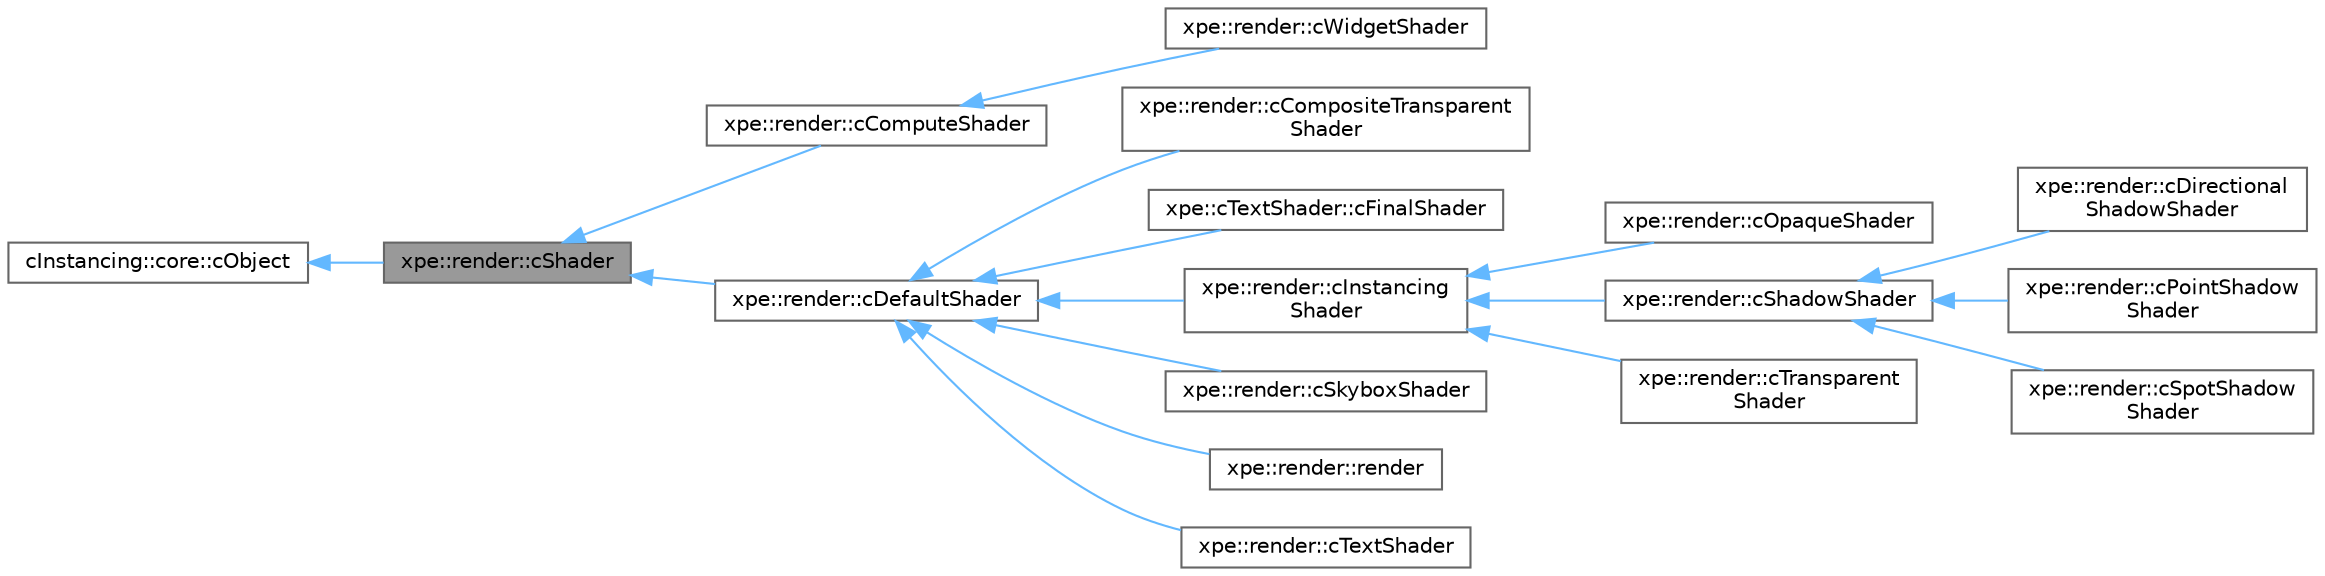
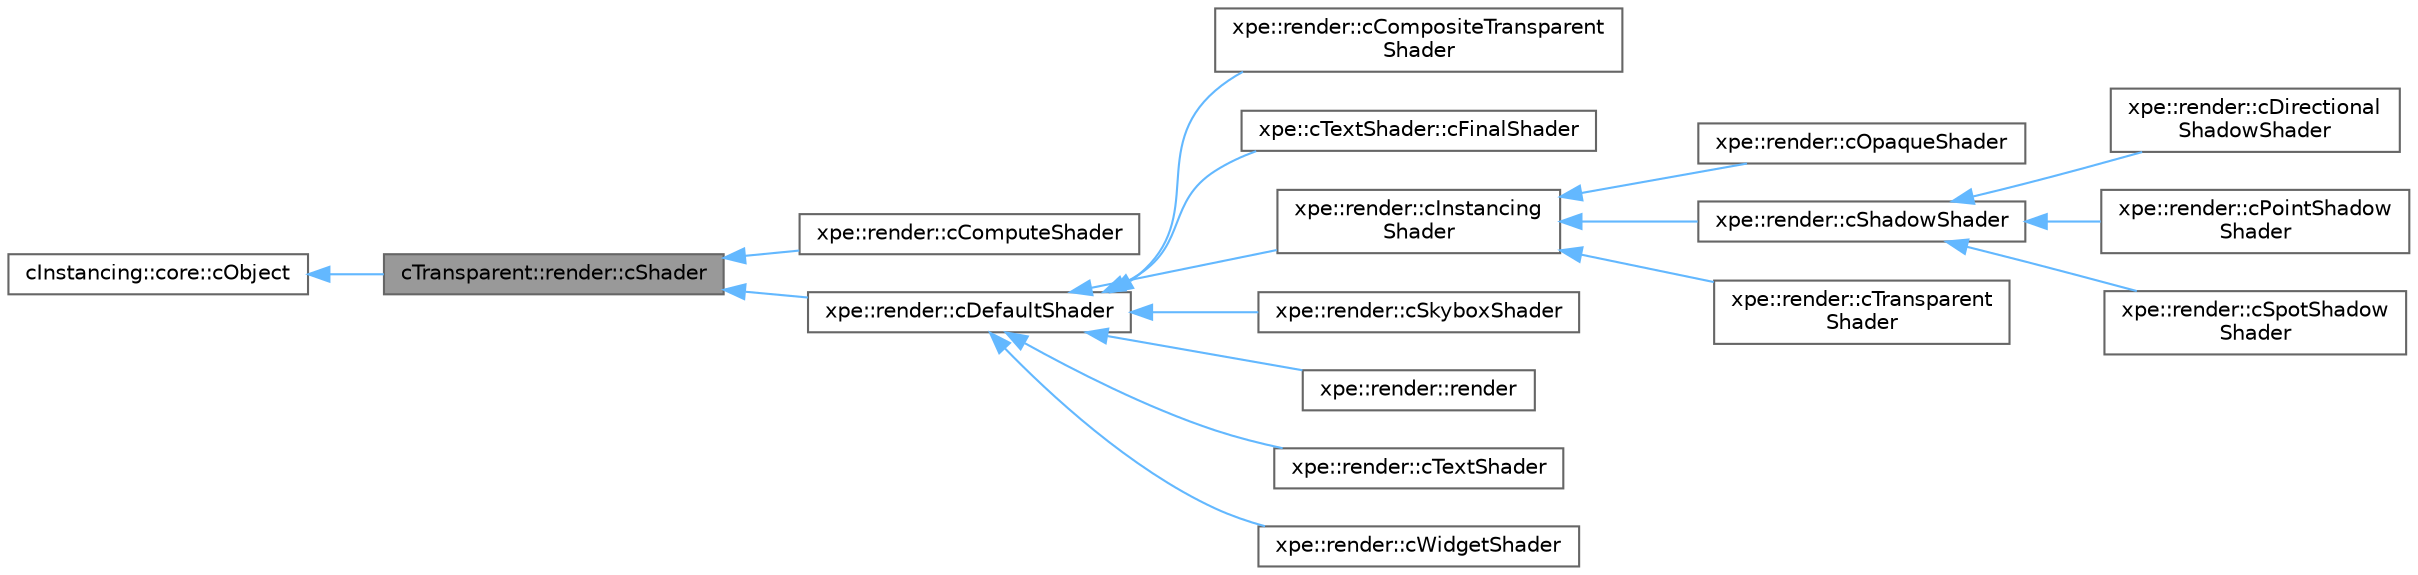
(1100, 73) -> (1124, 454)
(507, 263) -> (554, 274)
